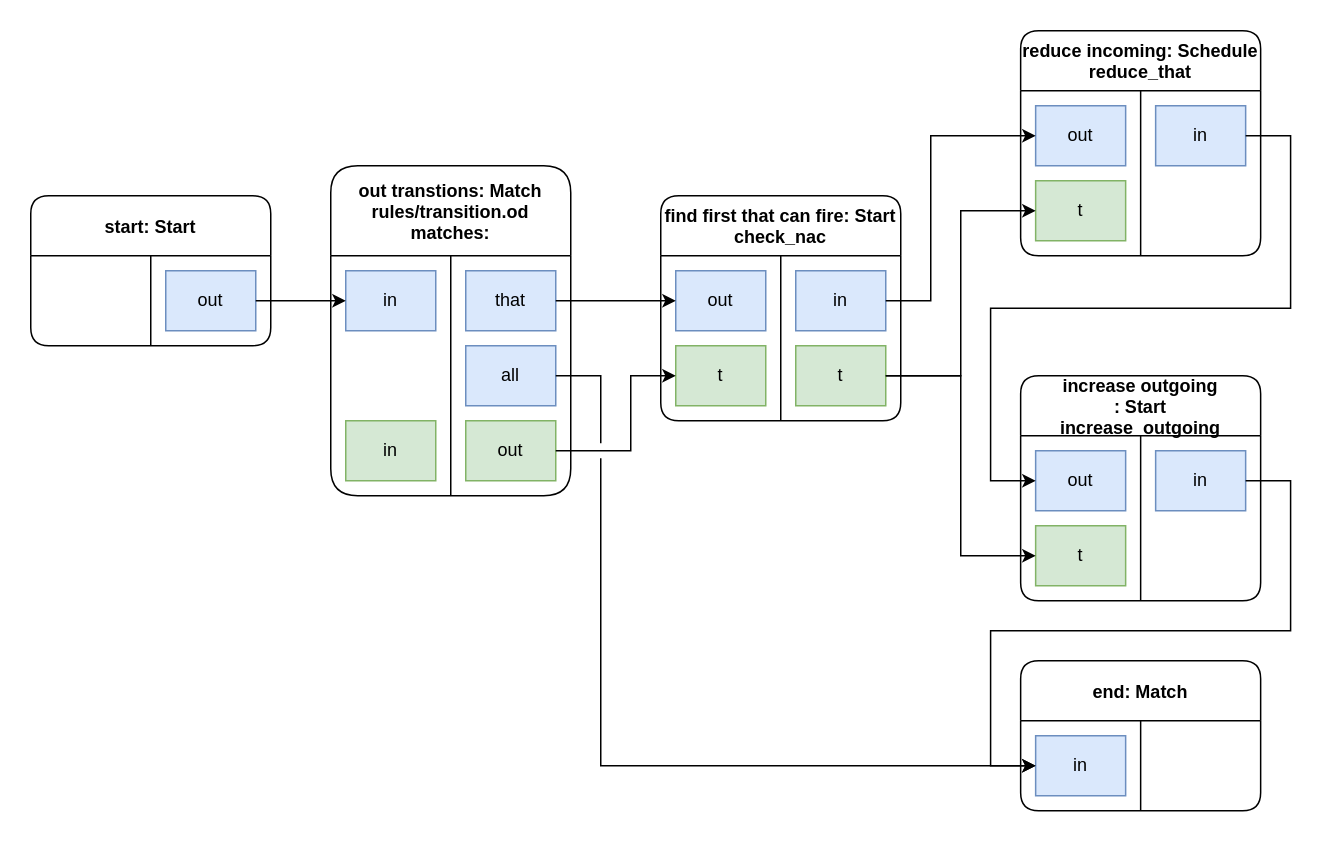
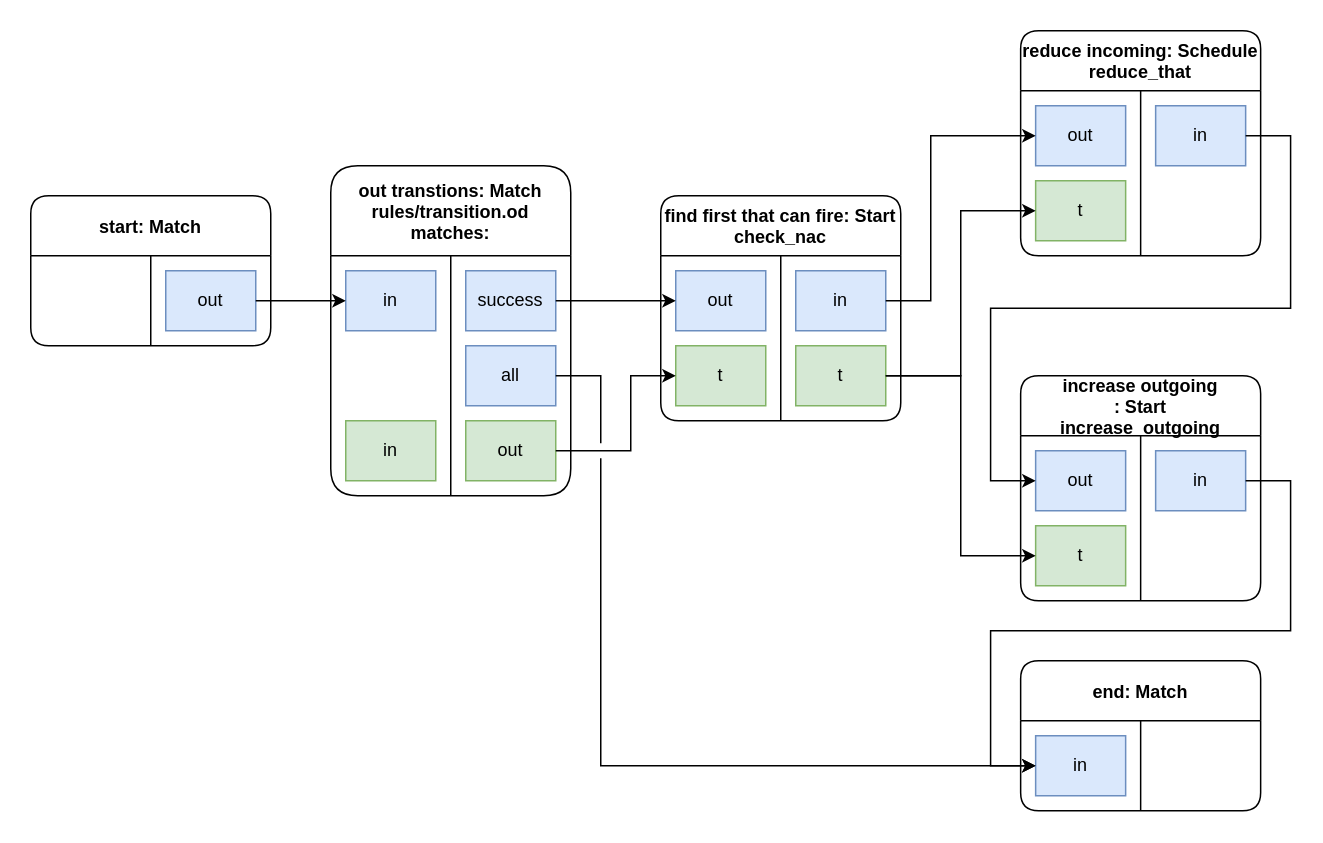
(150, 227) -> (150, 227)
(511, 301) -> (511, 301)
